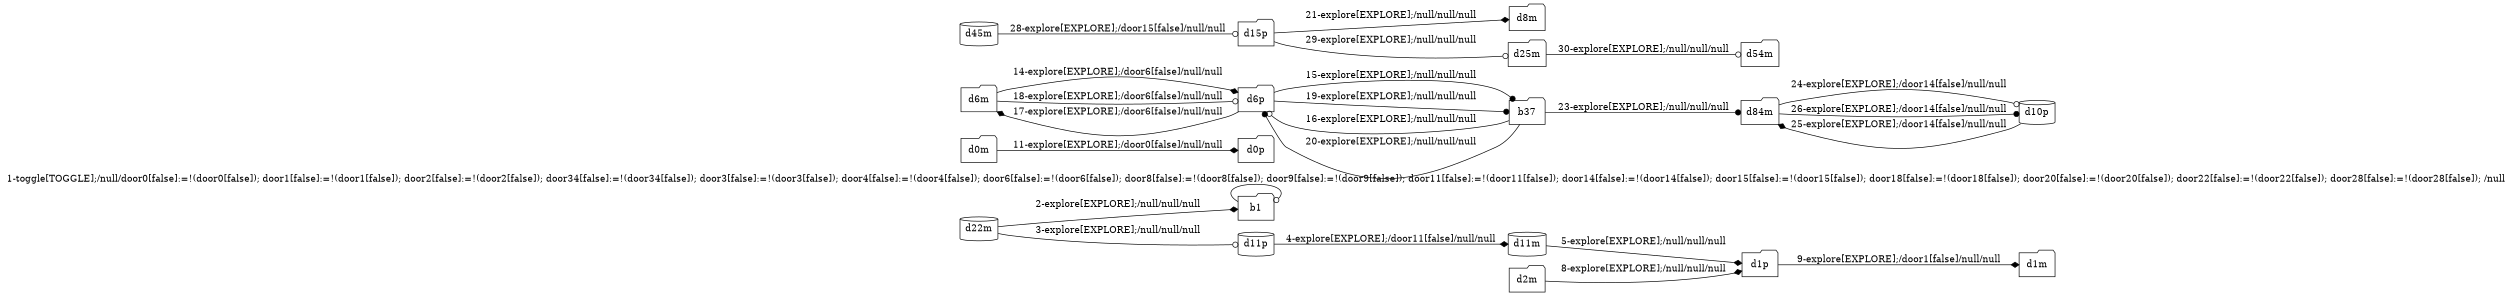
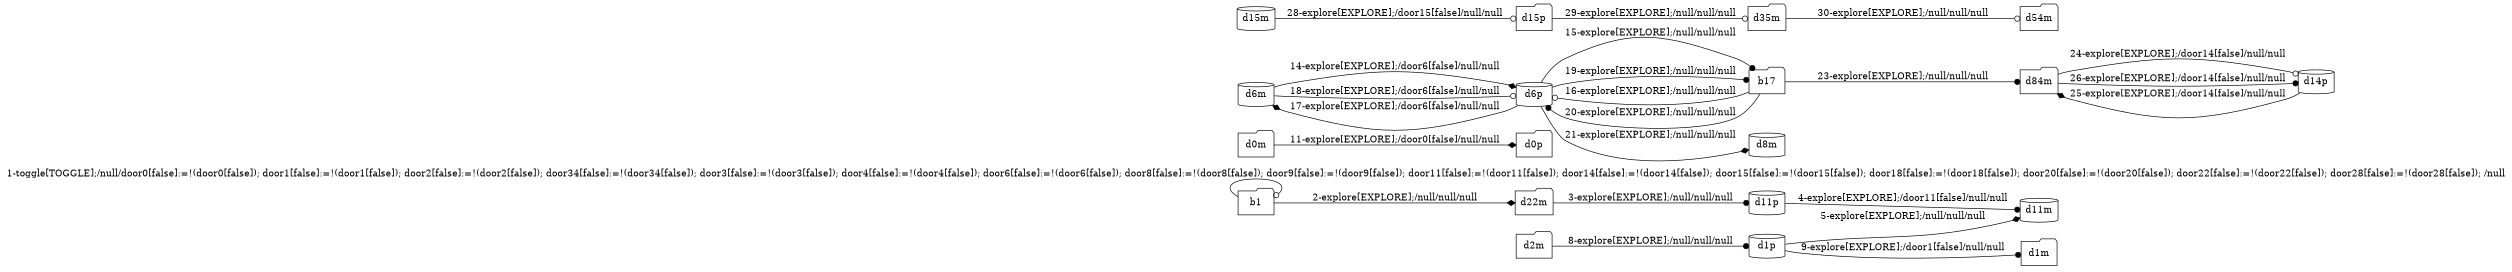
(1527, 19) -> (1767, 145)
(1388, 27) -> (1631, 159)
(979, 34) -> (1256, 19)
(1527, 55) -> (1767, 19)
(979, 100) -> (1256, 94)
(1256, 100) -> (1534, 94)
(1527, 112) -> (1767, 82)
(2037, 112) -> (2316, 82)
(1114, 217) -> (1391, 203)
(979, 229) -> (1534, 203)
(1115, 244) -> (1648, 203)
(1387, 244) -> (1900, 206)
(1640, 254) -> (1899, 237)
(1760, 265) -> (1767, 246)
(1895, 265) -> (1900, 258)
(1640, 282) -> (1648, 246)
